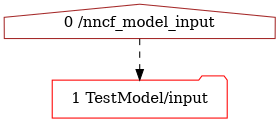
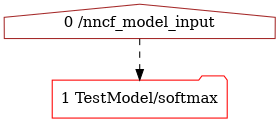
(140, 99) -> (140, 99)
